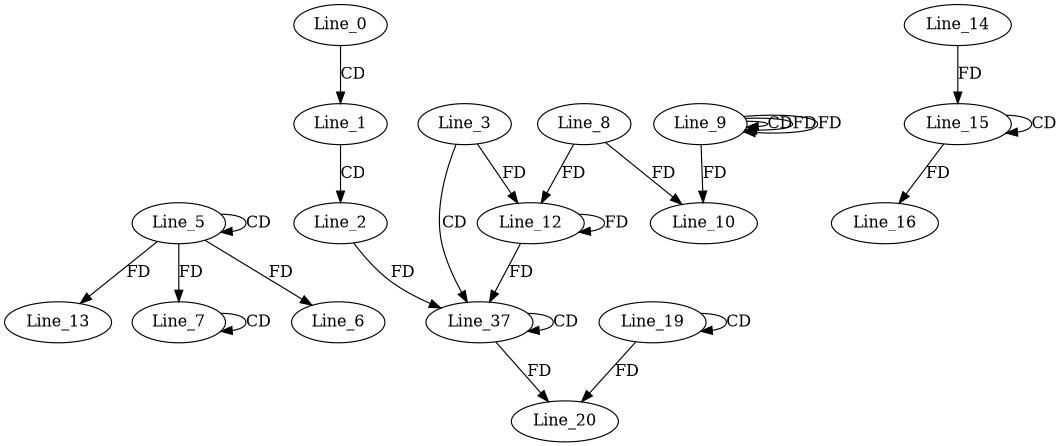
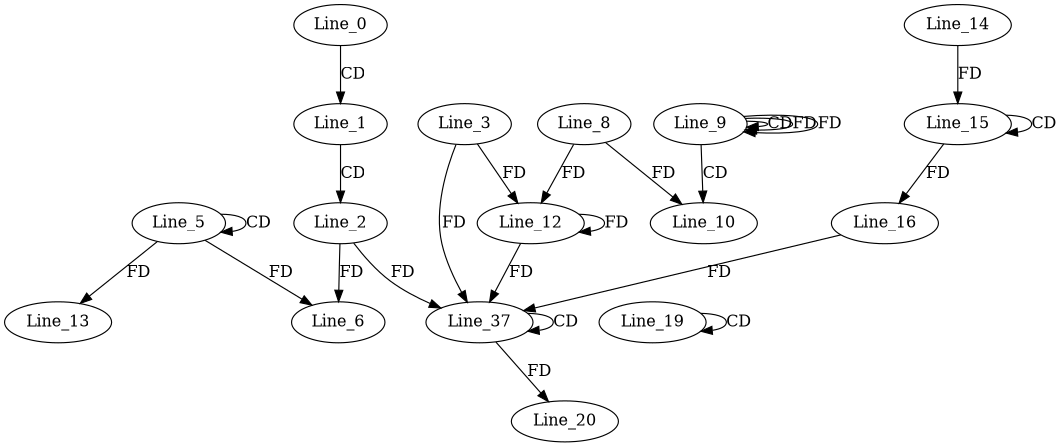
(715, 174) -> (715, 174)
(454, 223) -> (454, 223)
none -> (339, 267)
none -> (688, 271)
(179, 322) -> none
(613, 368) -> none
